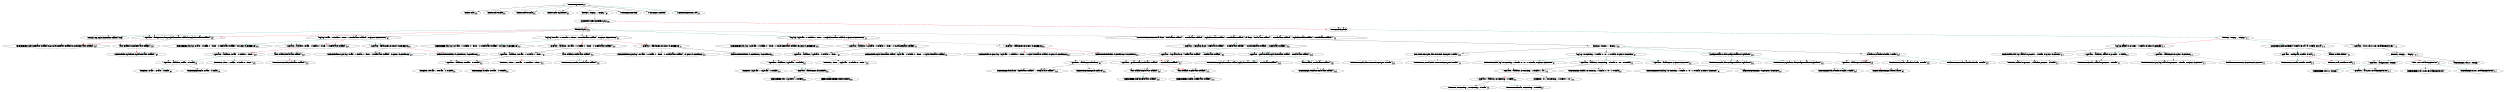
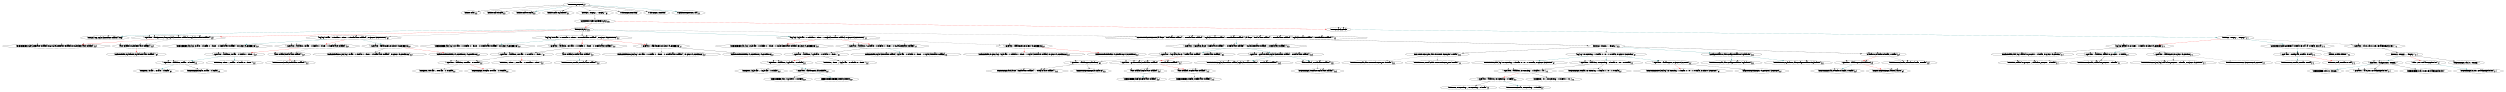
(1968, 63) -> none
(2426, 66) -> (2403, 67)
